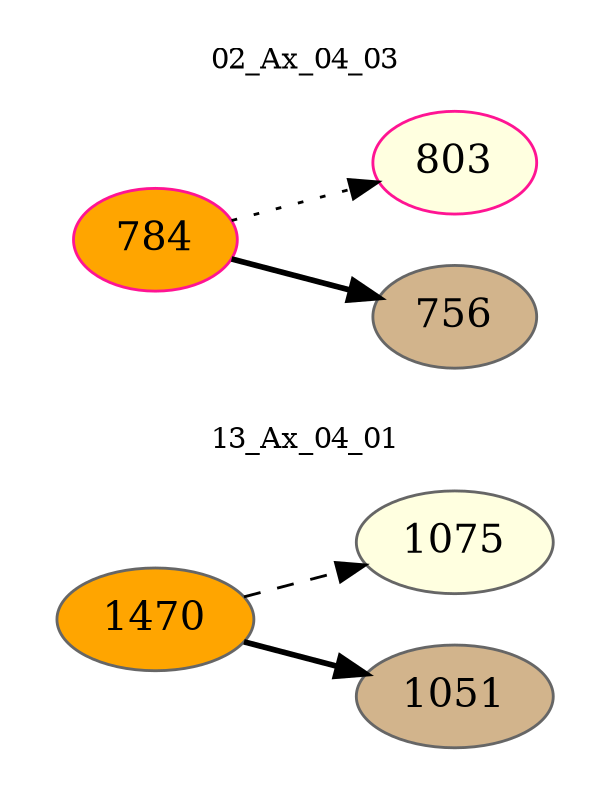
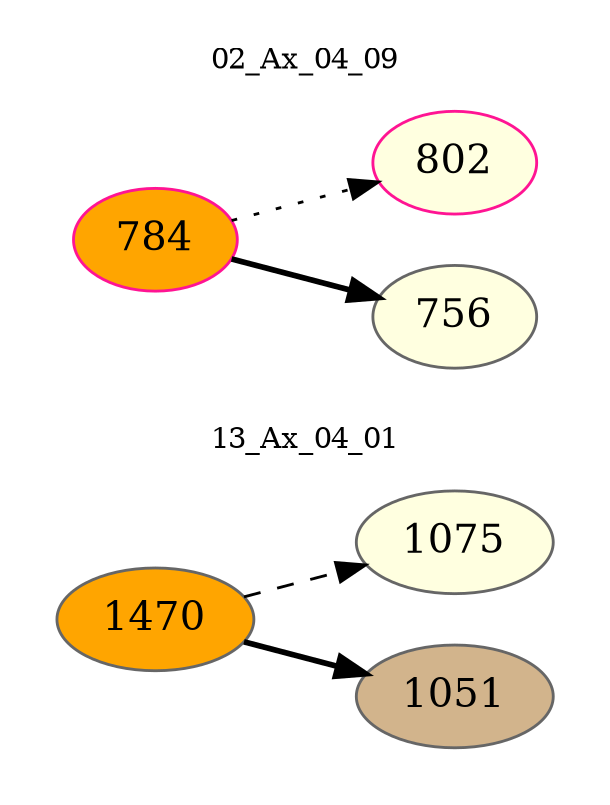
(305, 61) -> (305, 61)
(455, 163) -> (455, 163)
(455, 317) -> (455, 317)
